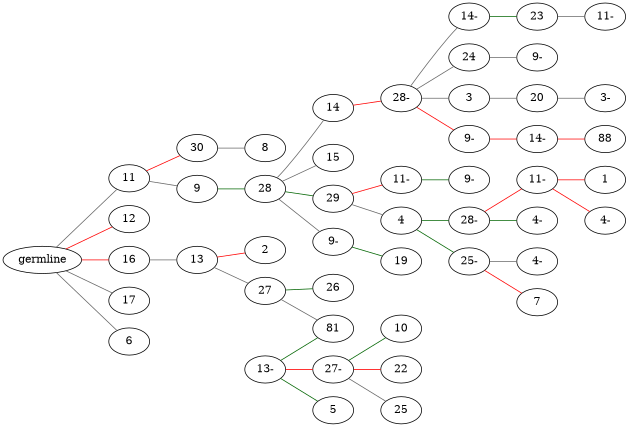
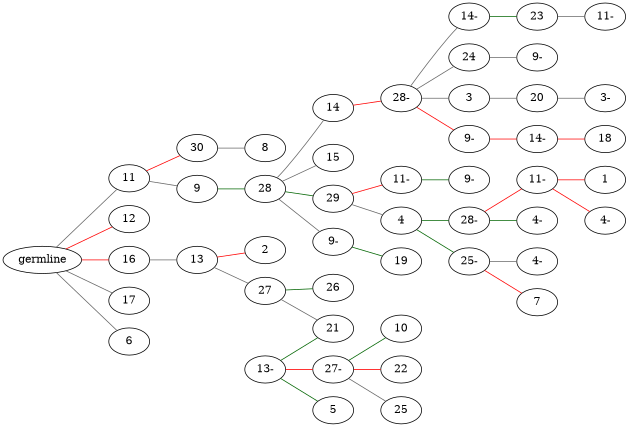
(605, 139) -> (605, 139)
(333, 329) -> (333, 329)
